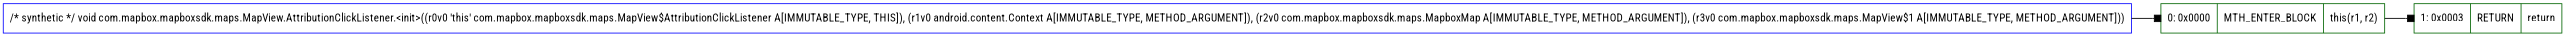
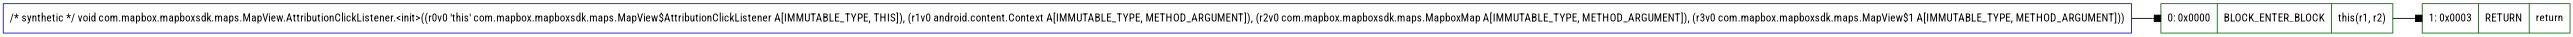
(2270, 18) -> (2274, 18)
